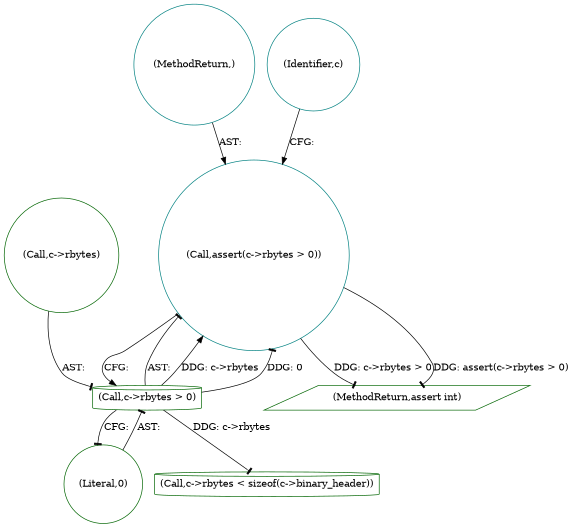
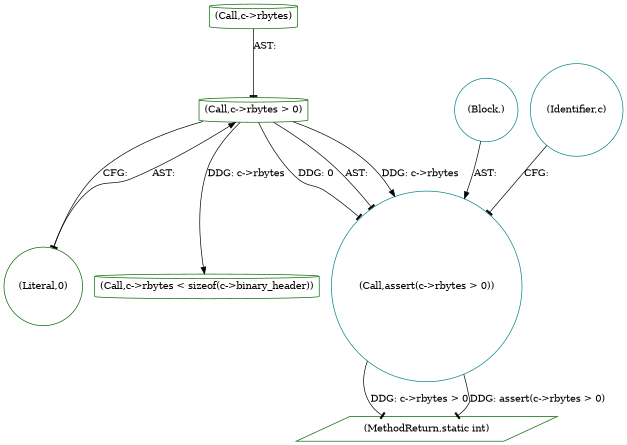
(194, 65) -> (486, 110)
(292, 133) -> (519, 178)
(62, 255) -> (253, 16)
(133, 346) -> none
(397, 398) -> (427, 429)
(132, 432) -> (130, 179)
(205, 440) -> (203, 189)
